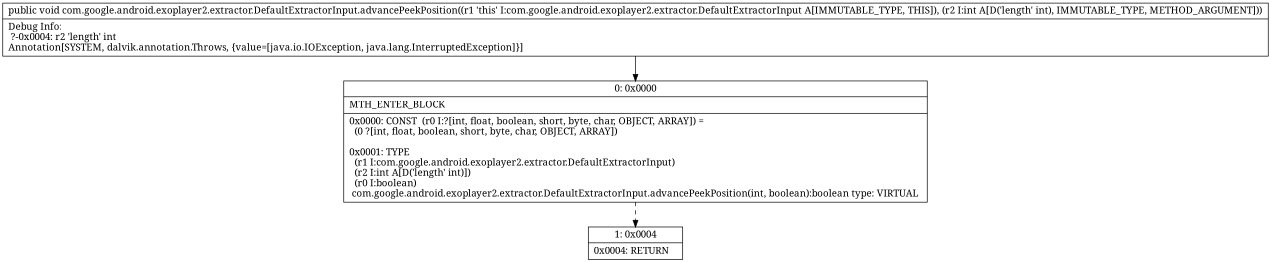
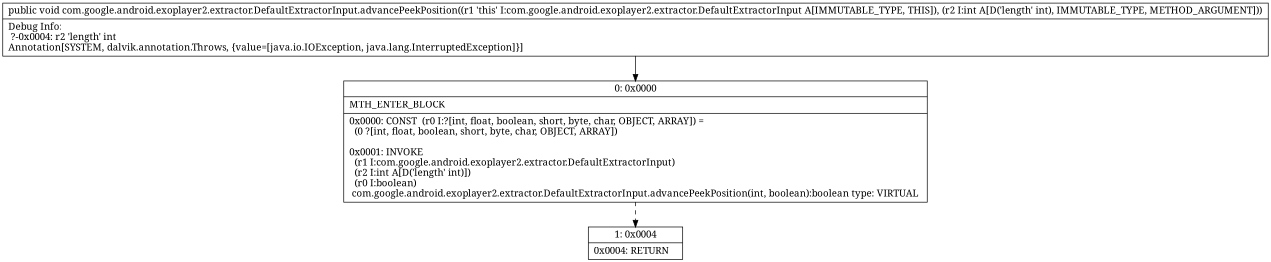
(382, 152) -> (389, 152)
